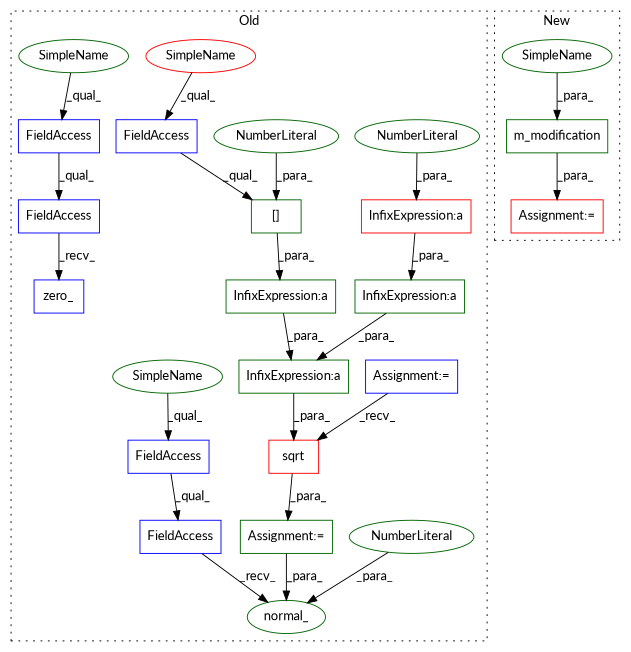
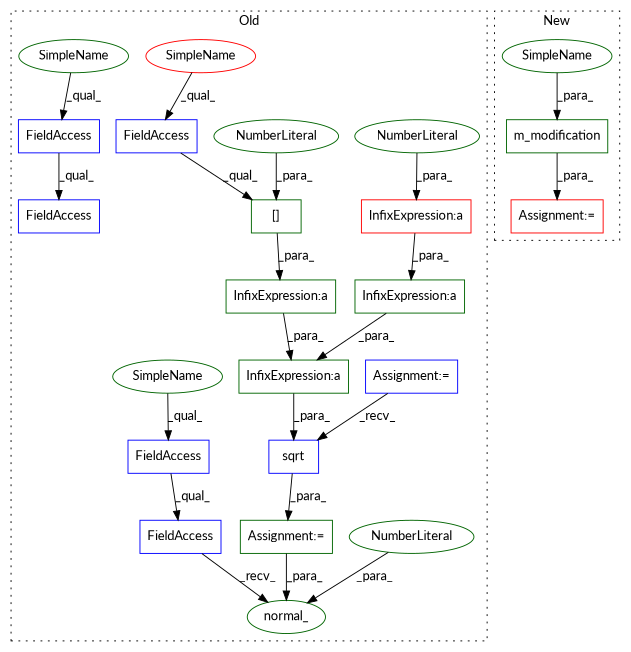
(59, 297) -> none
(294, 457) -> (294, 457)
